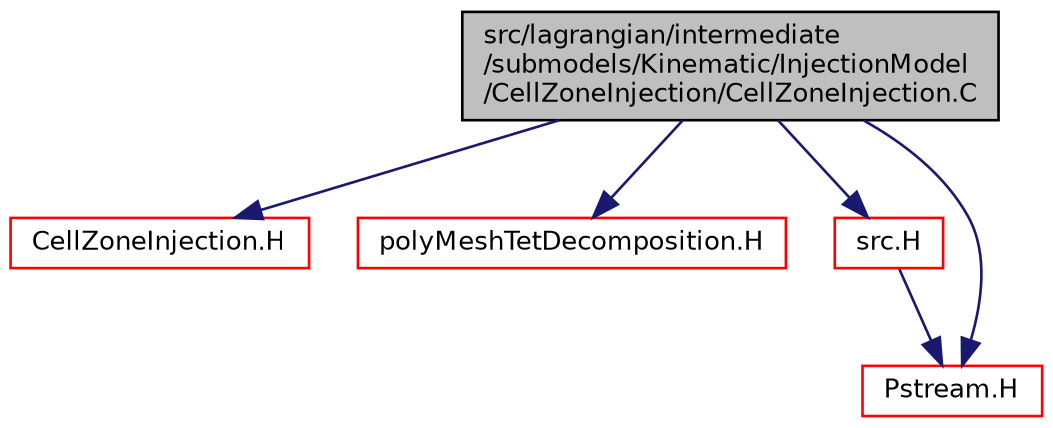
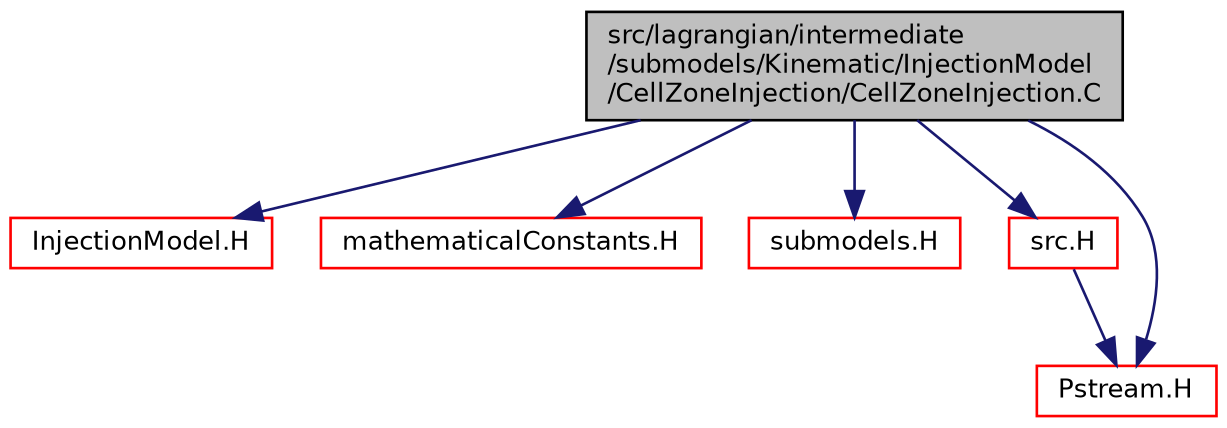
(160, 243) -> (141, 243)
none -> (511, 243)
(572, 243) -> (855, 243)
